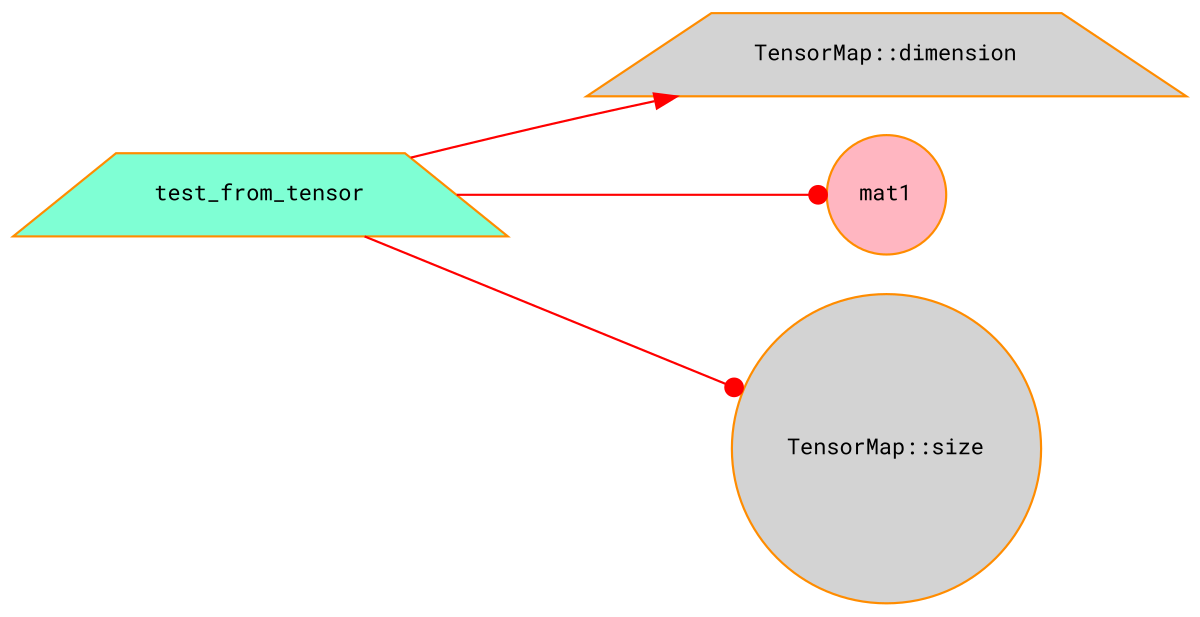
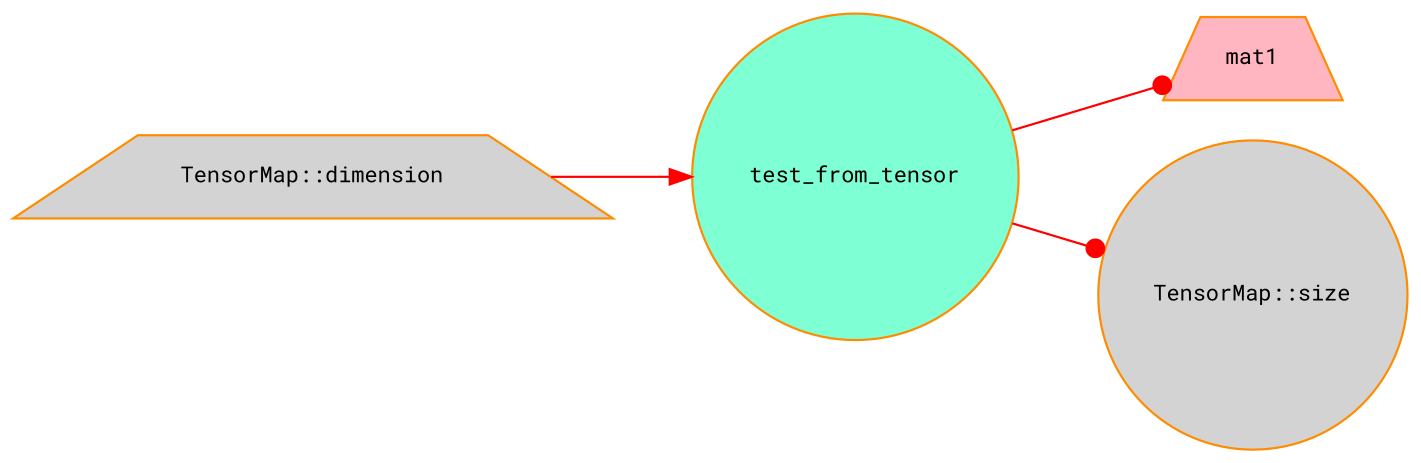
(533, 128) -> (610, 177)
(260, 195) -> (855, 177)
(886, 195) -> (1253, 59)
